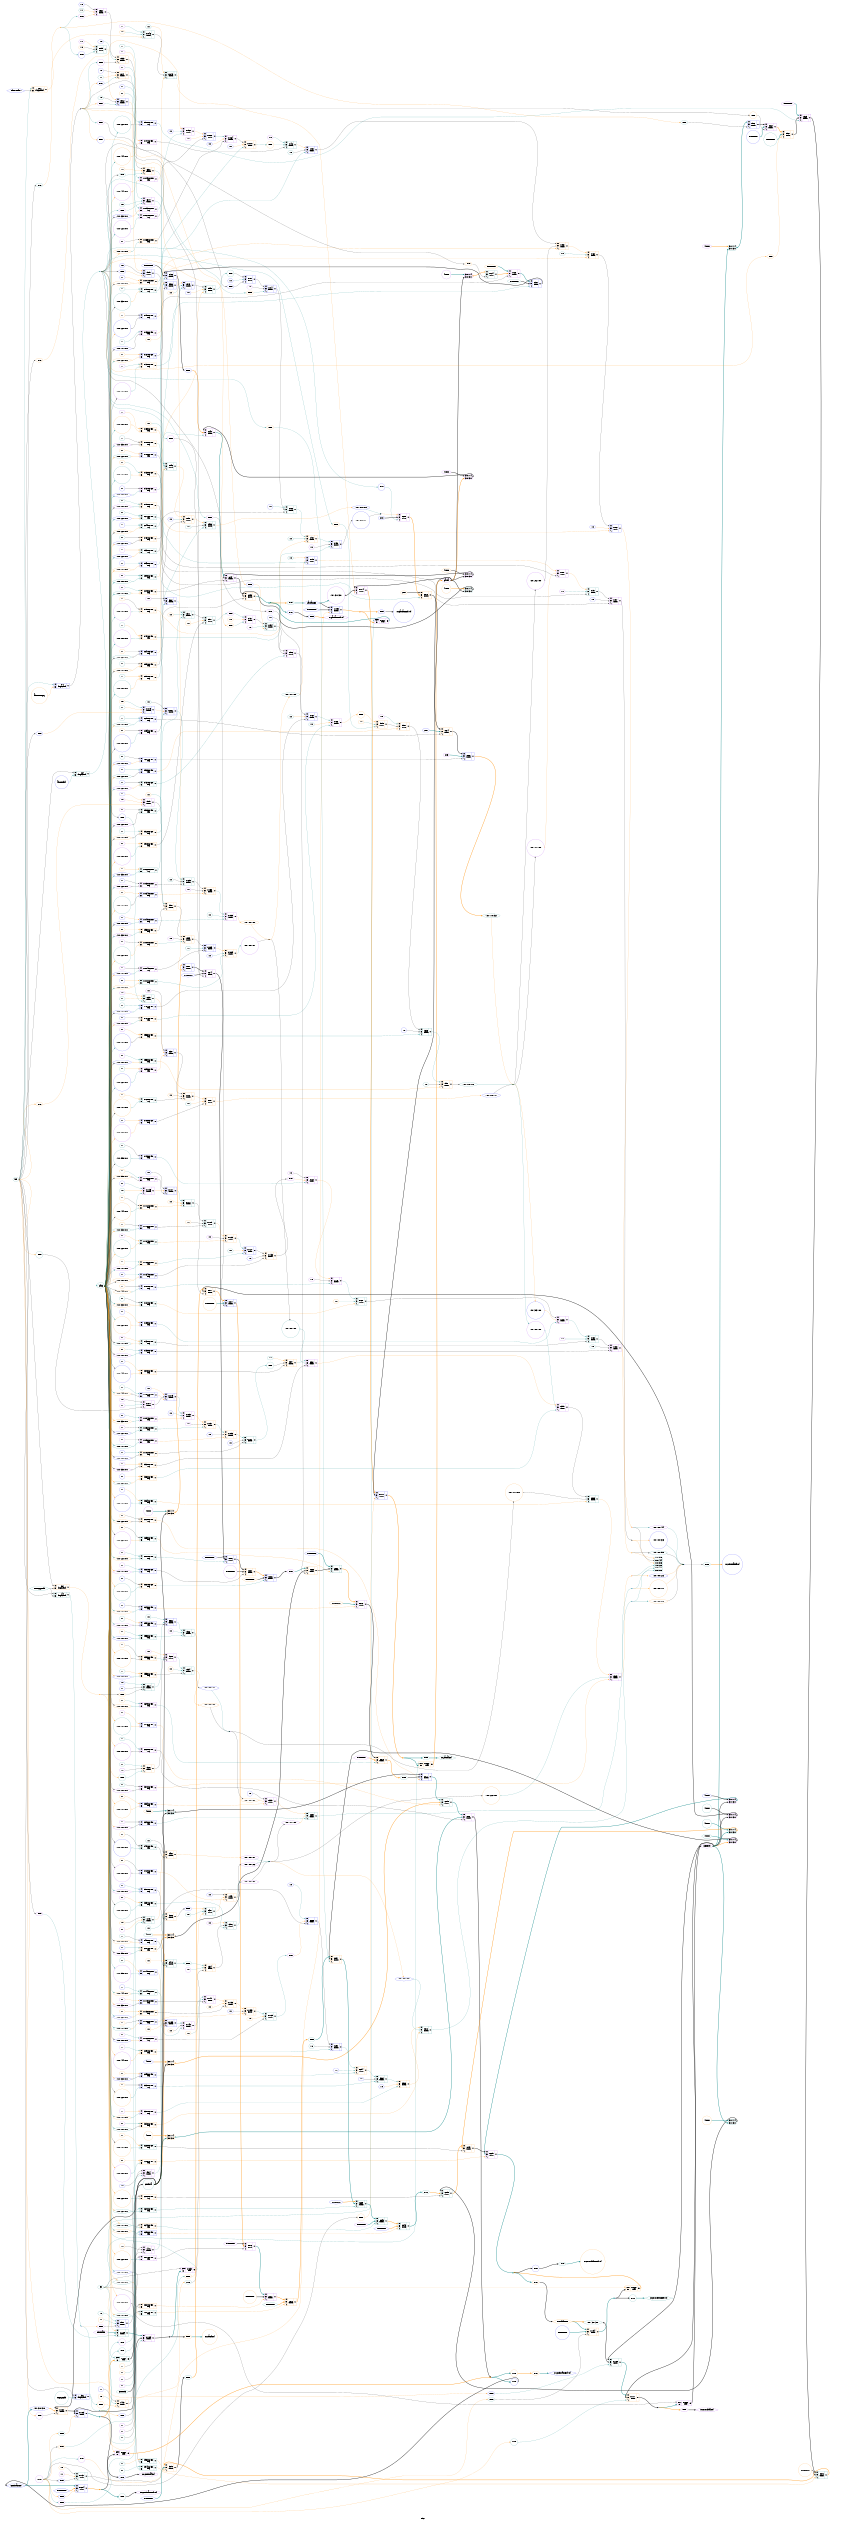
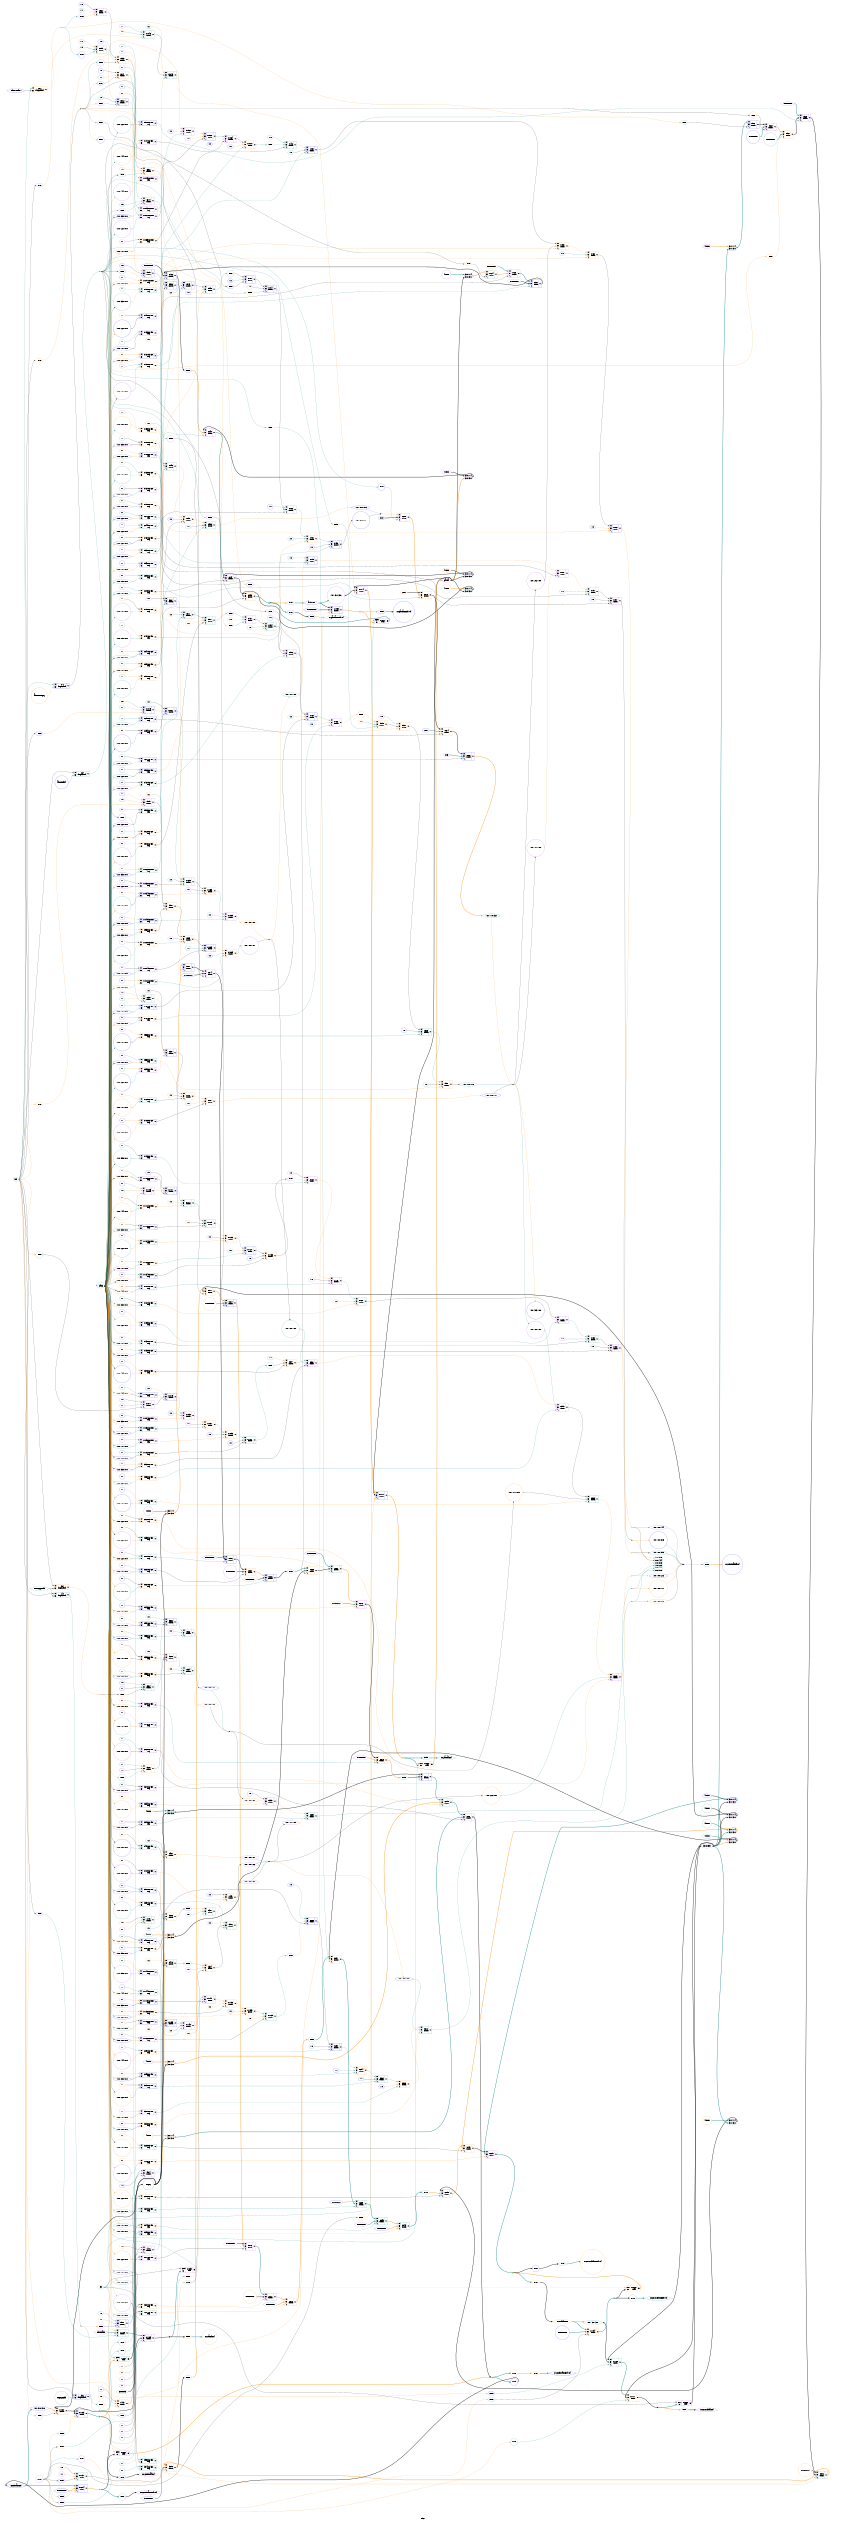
(312, 603) -> (312, 603)
(707, 1846) -> (707, 1846)
(148, 2184) -> (148, 2184)
